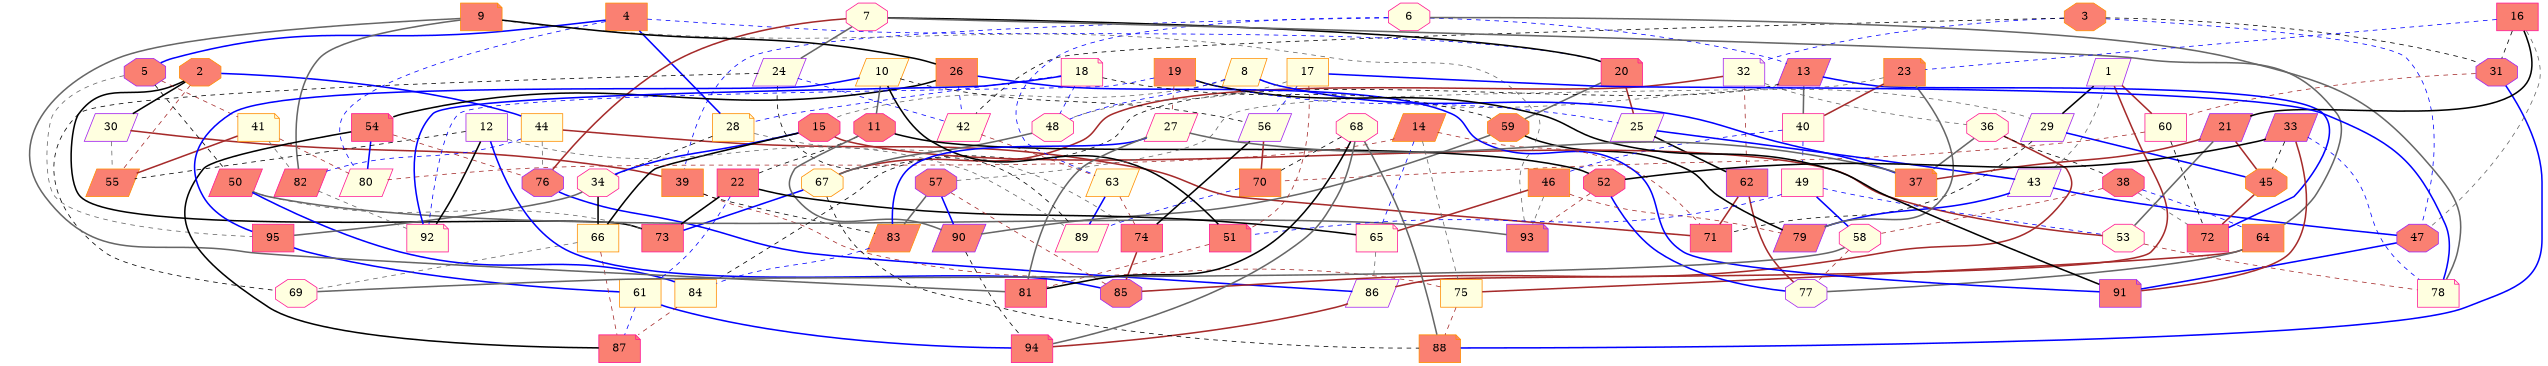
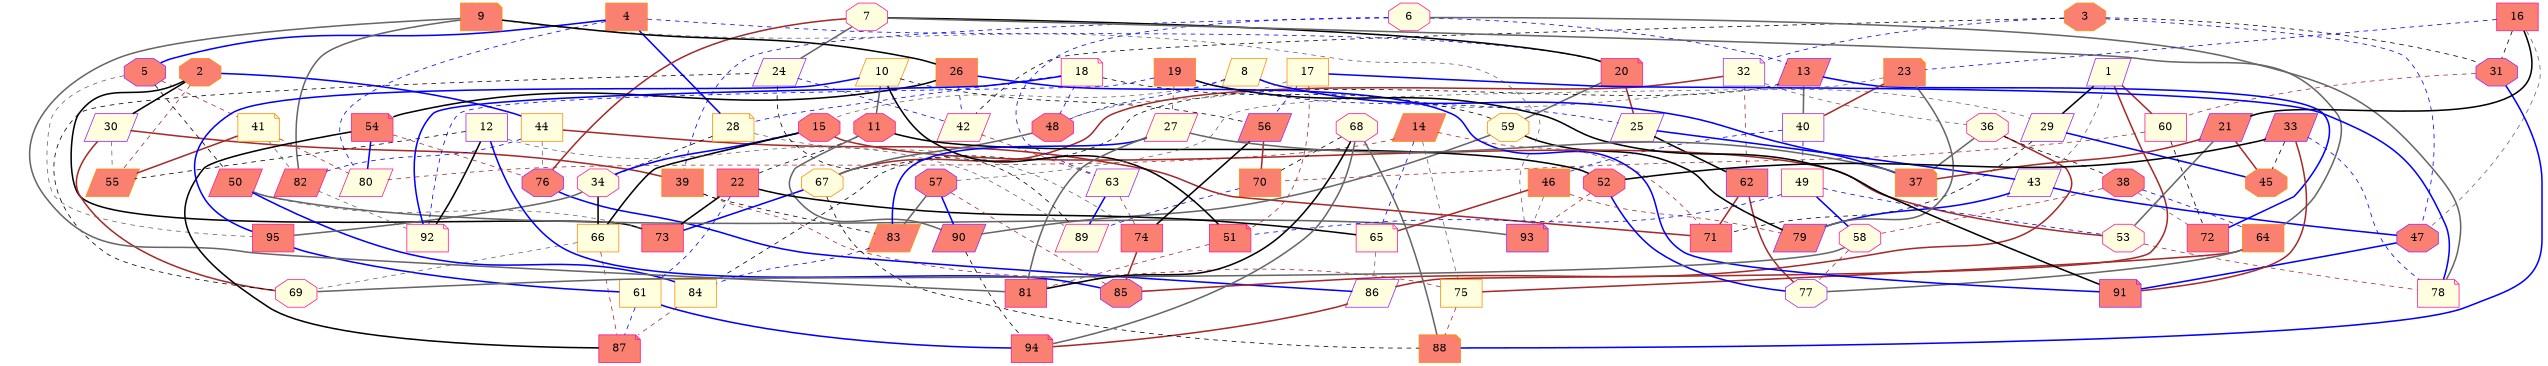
(1053, 127) -> (1053, 127)
(1265, 127) -> (1265, 127)
(1508, 127) -> (1508, 127)
(1803, 127) -> (1803, 127)
(1113, 183) -> (1113, 183)
(2238, 209) -> none
none -> (146, 253)
